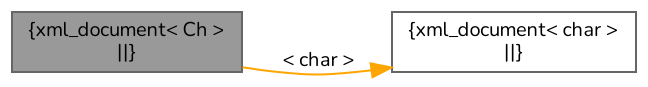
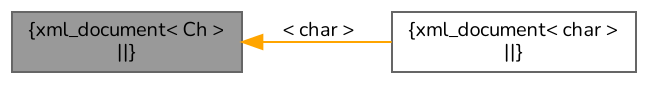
(307, 74) -> (327, 42)
